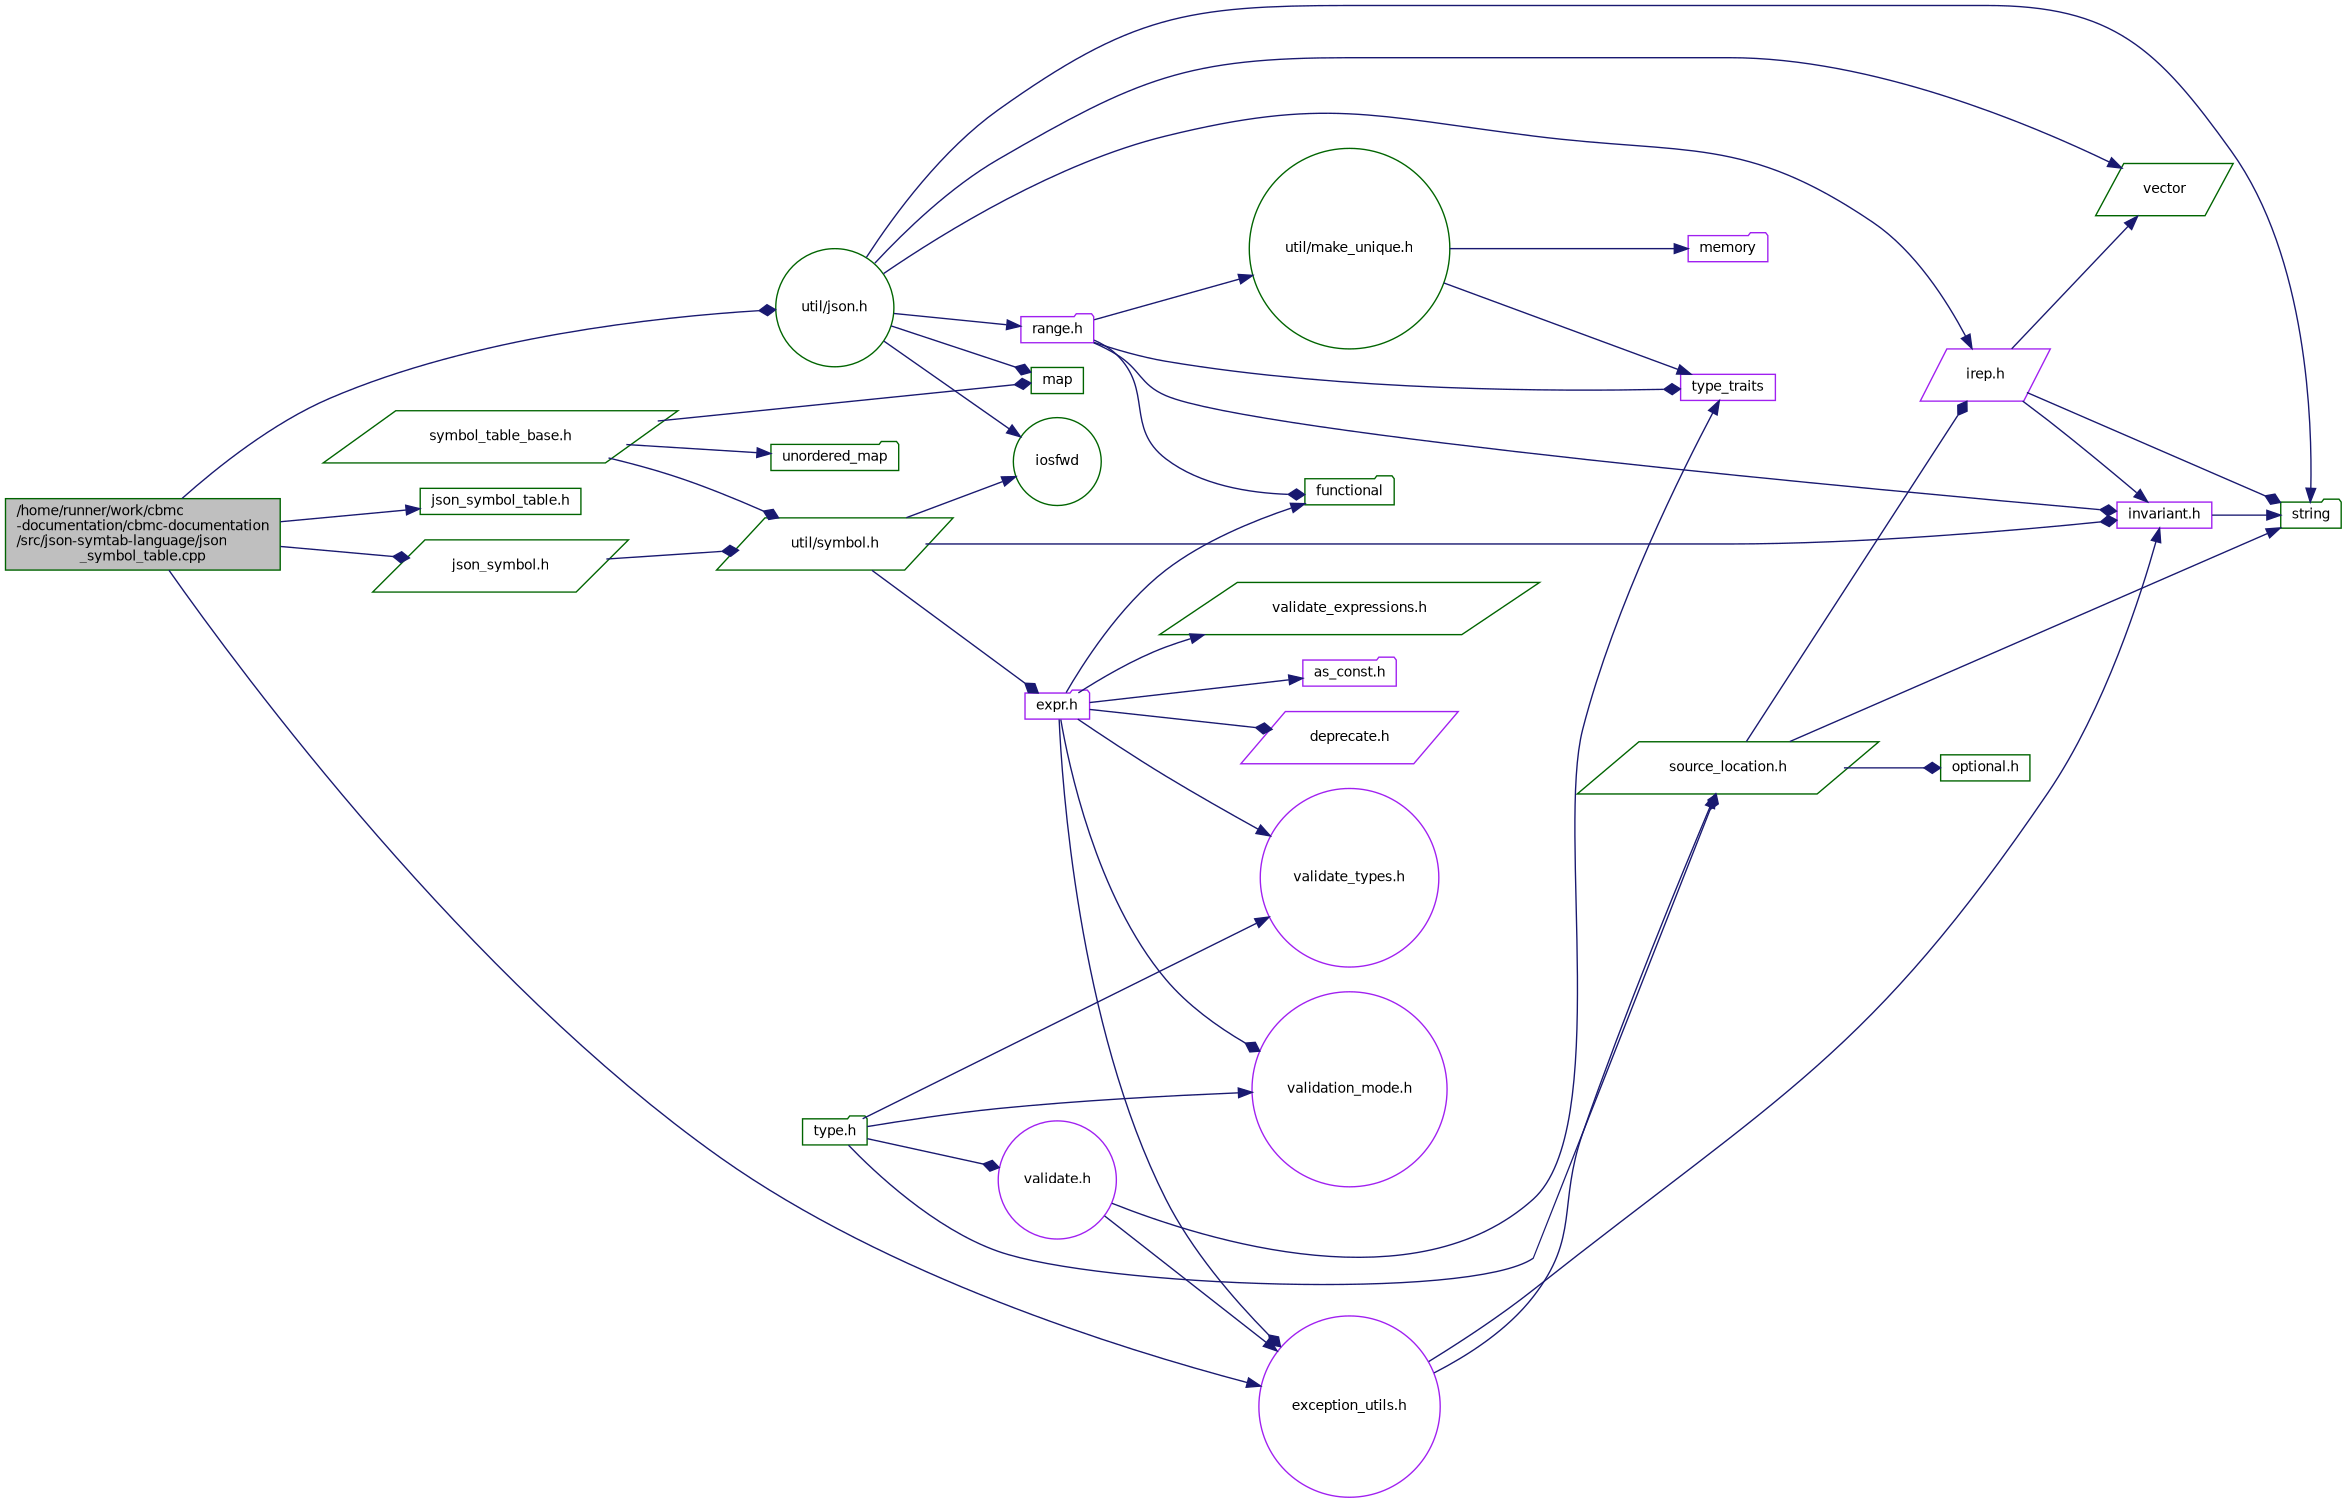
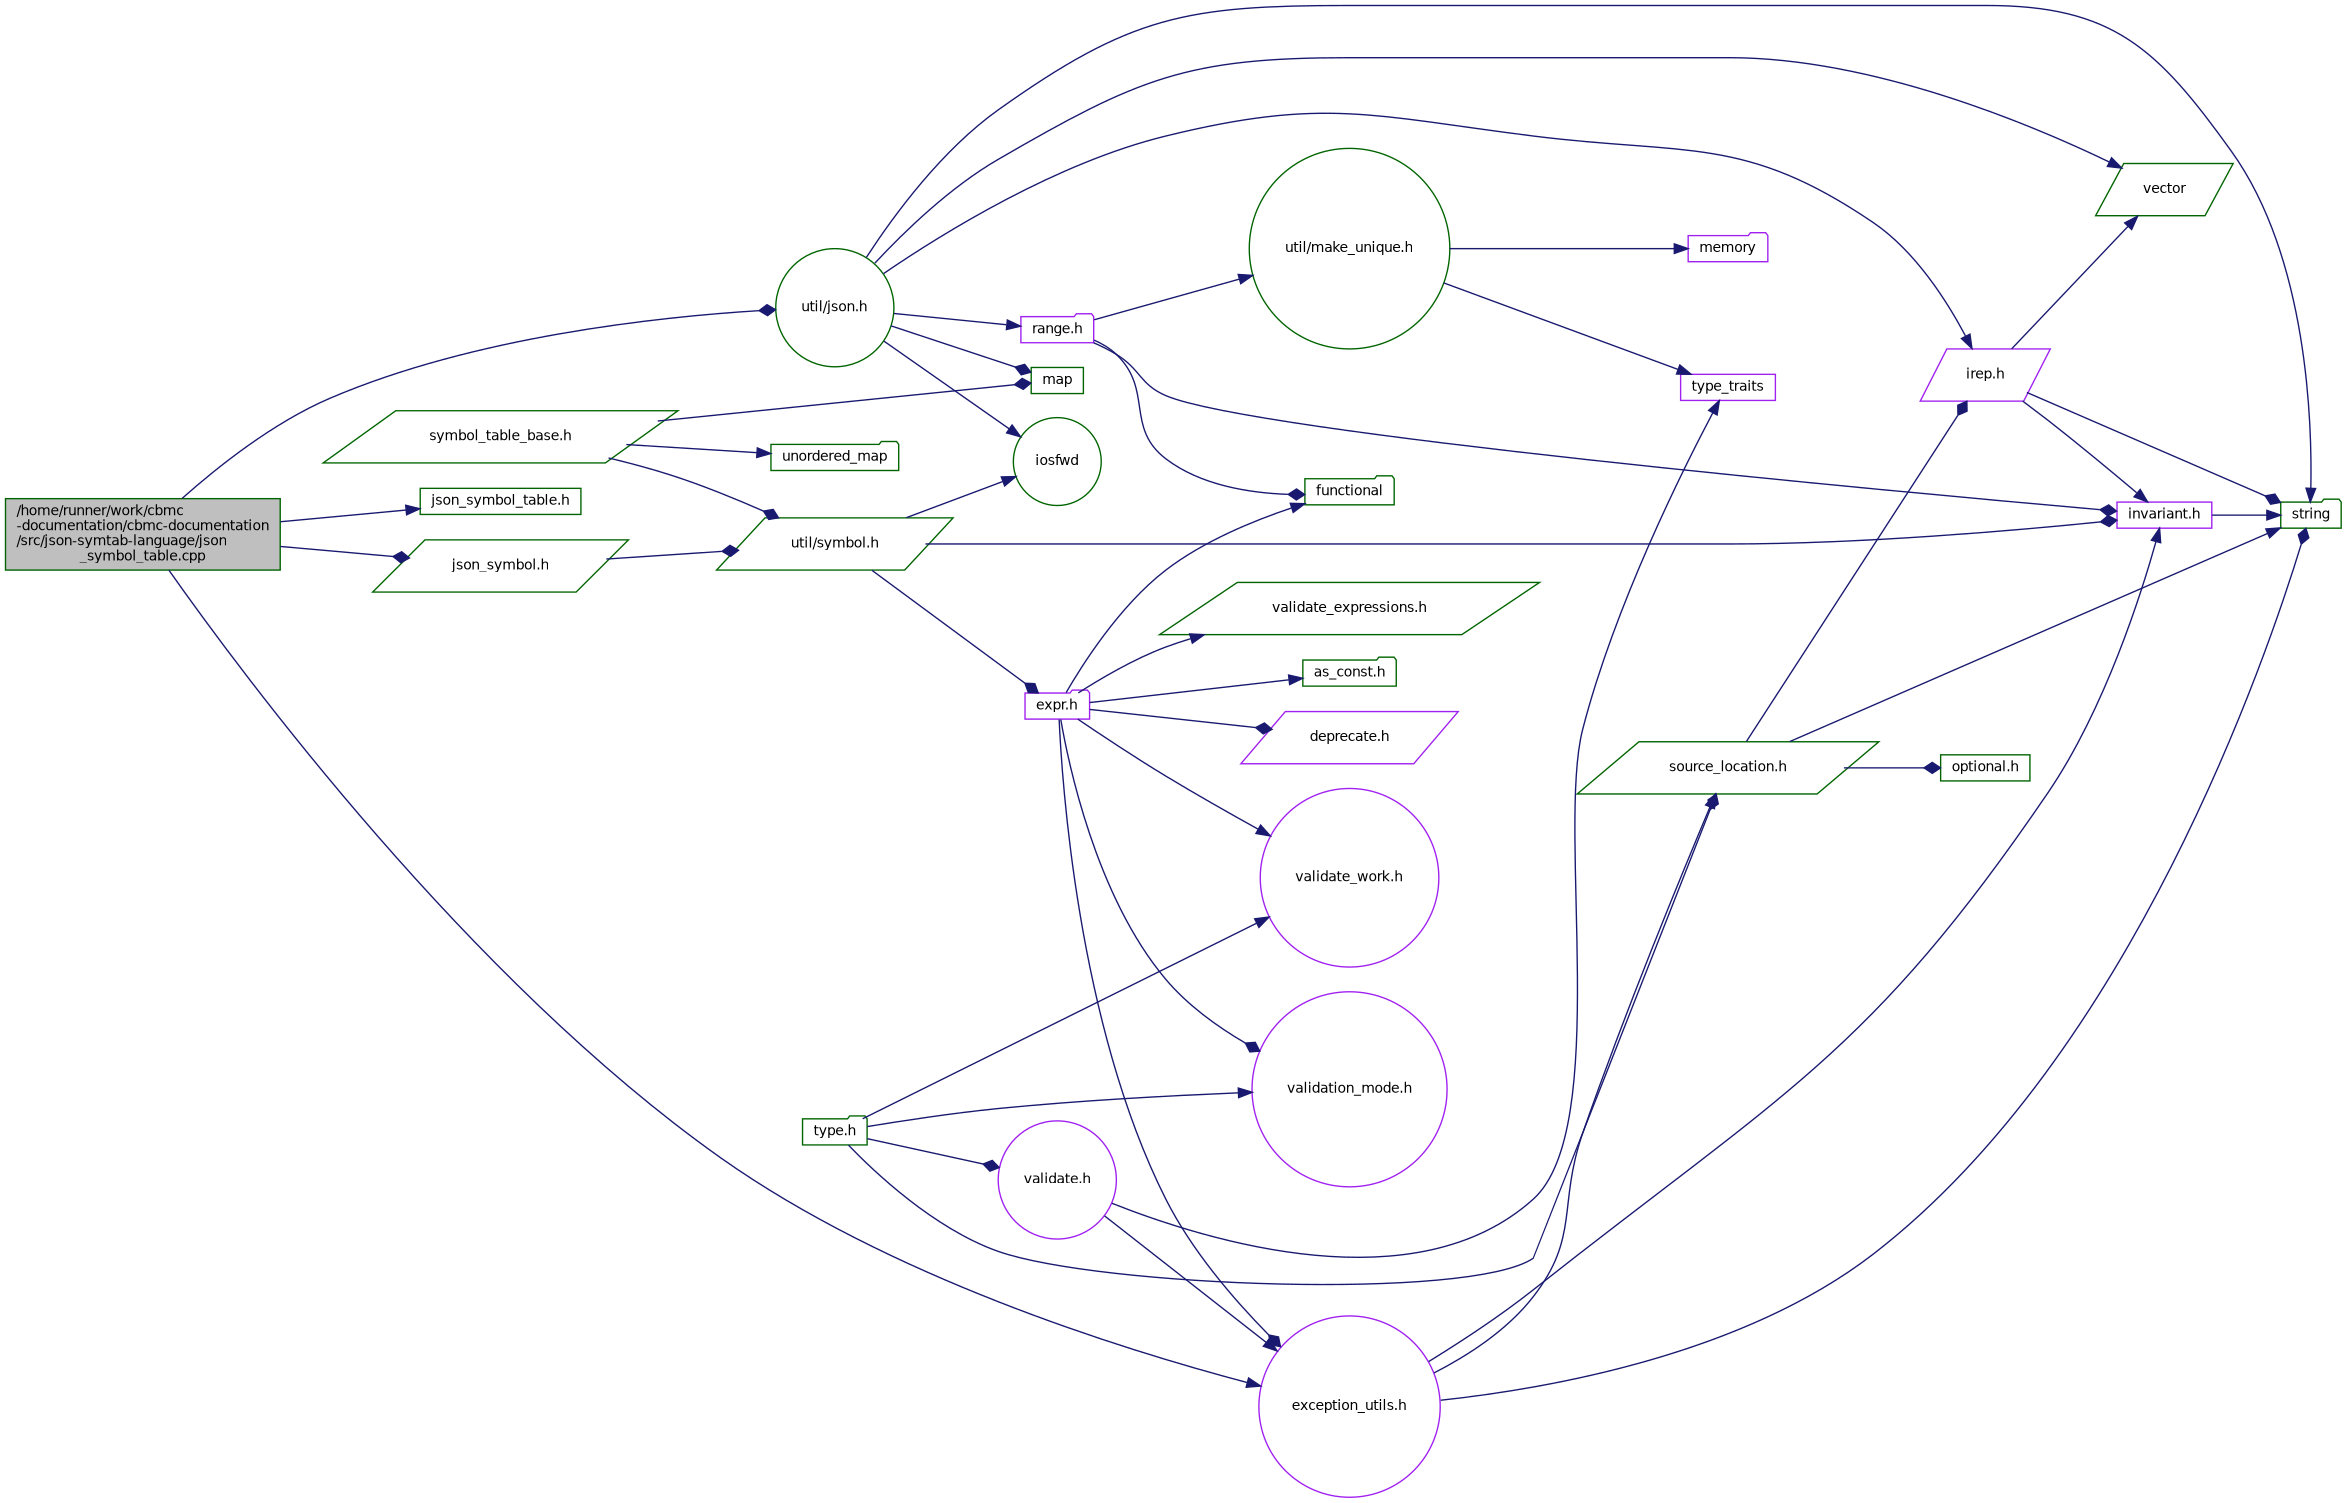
(1377, 384) -> none
(1350, 673) -> (1350, 673)
(1350, 878) -> (1350, 878)
none -> (2006, 1120)
